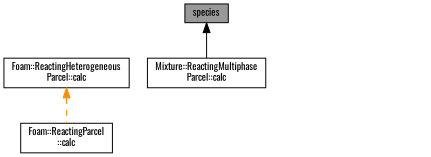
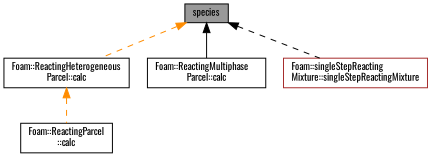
none -> (139, 42)
(207, 73) -> (207, 73)
none -> (355, 73)
